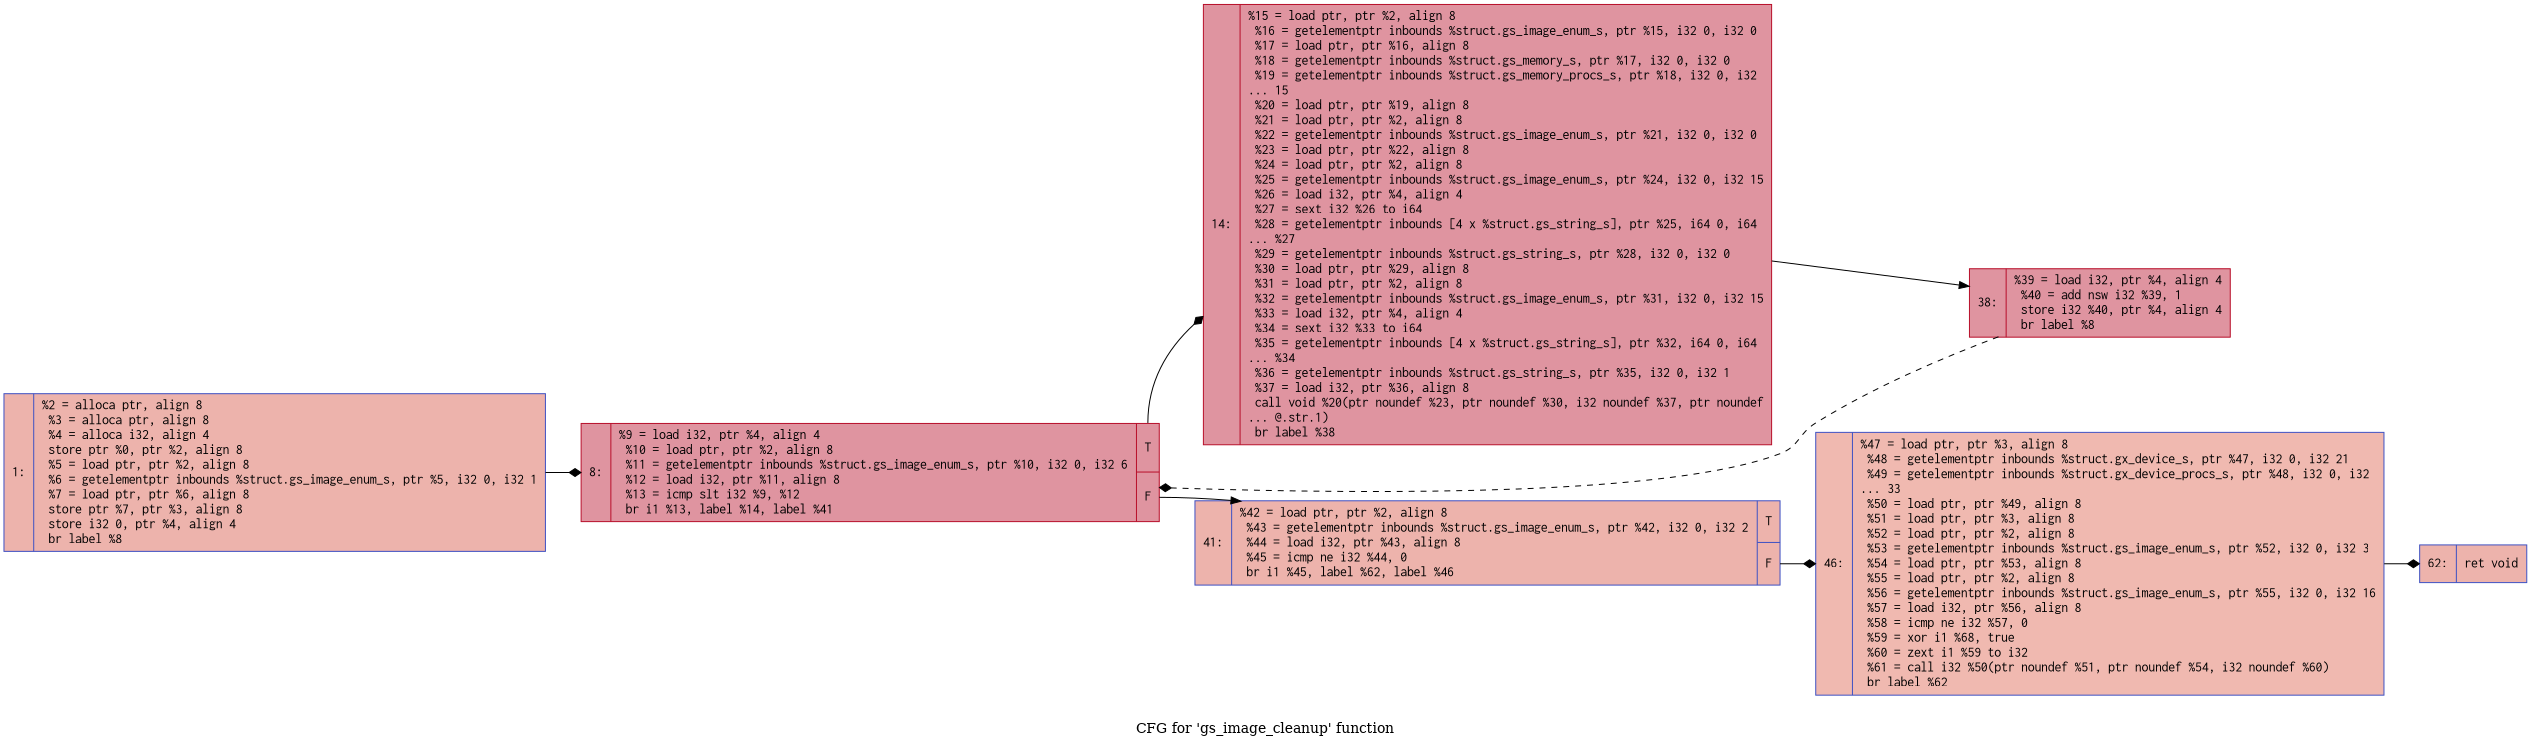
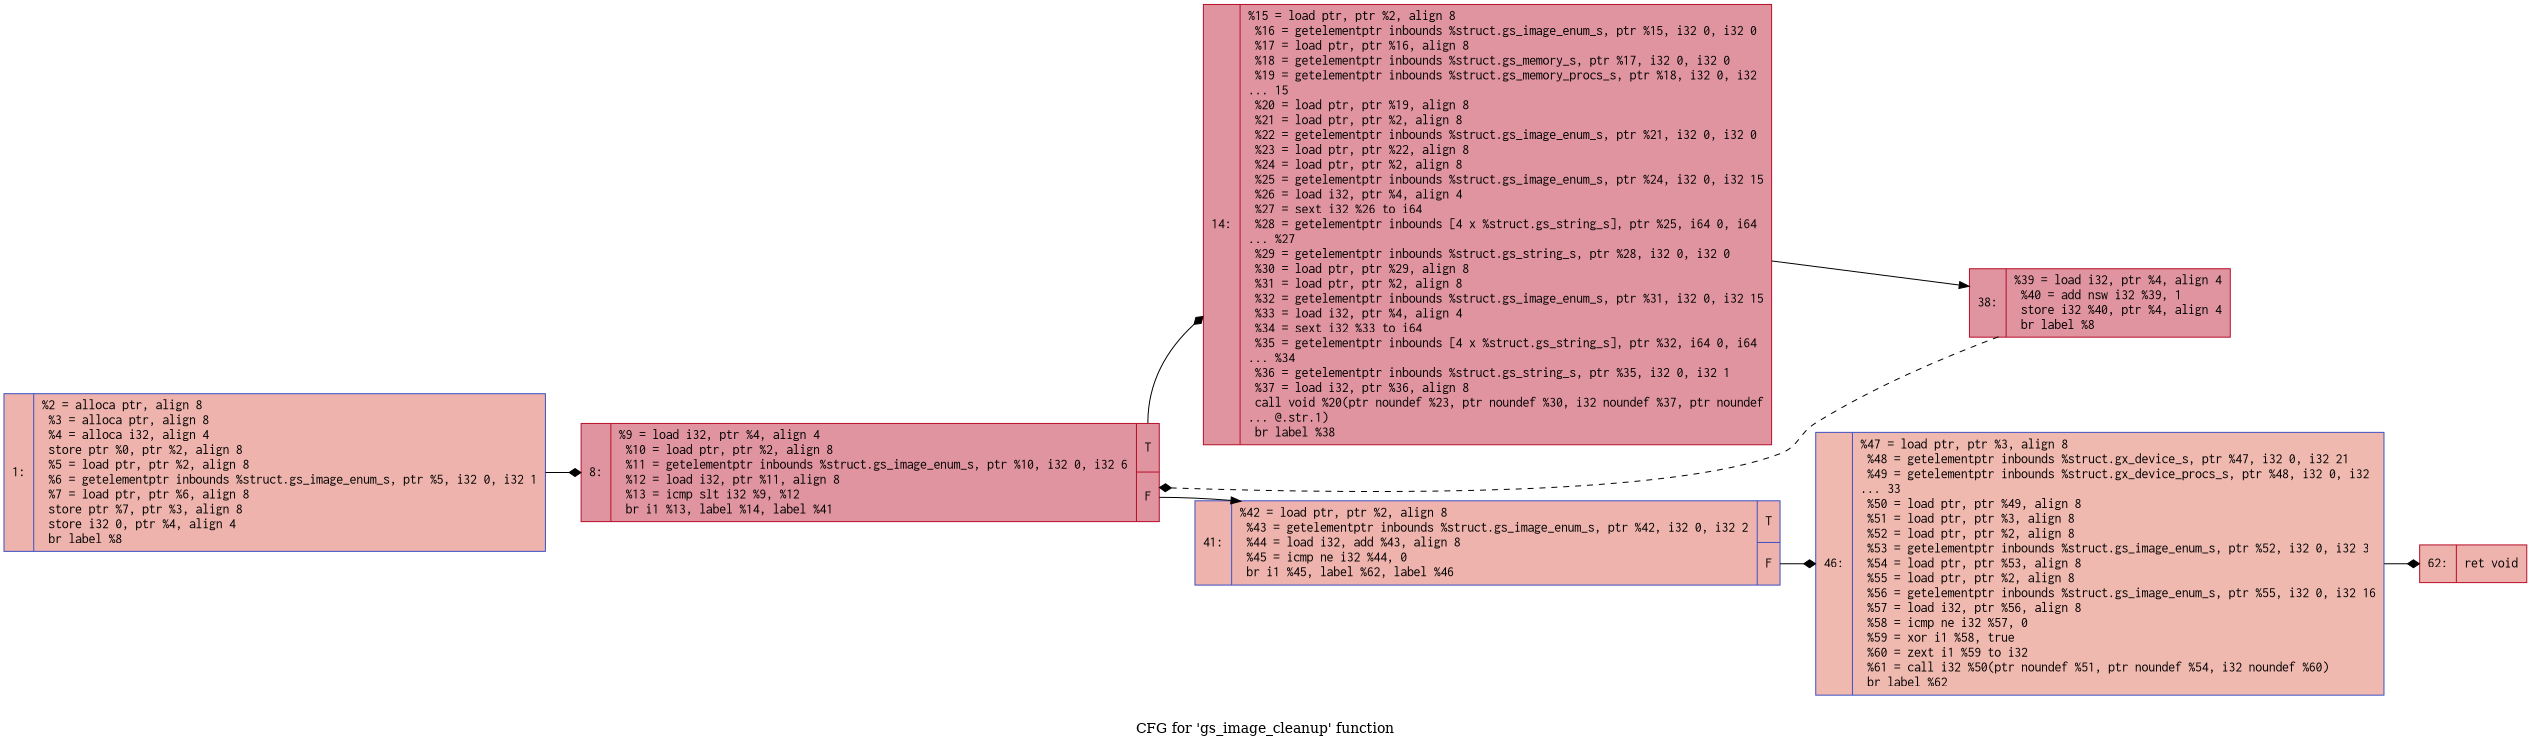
(1350, 542) -> (1350, 542)
(2473, 564) -> (2473, 564)
(1938, 638) -> (1938, 638)
